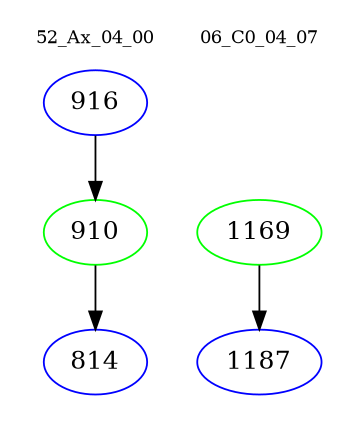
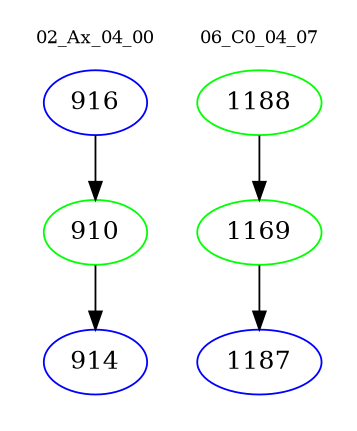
(95, 39) -> (95, 39)
none -> (259, 103)
(95, 362) -> (95, 362)
